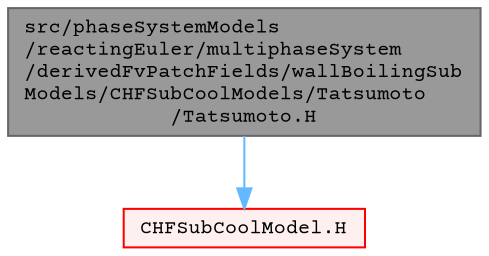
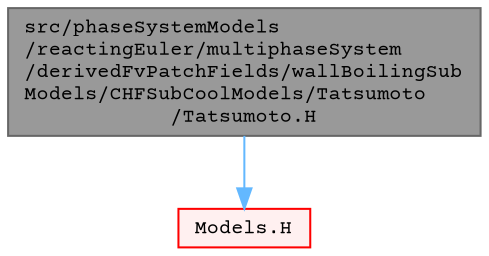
(244, 228) -> (244, 228)
